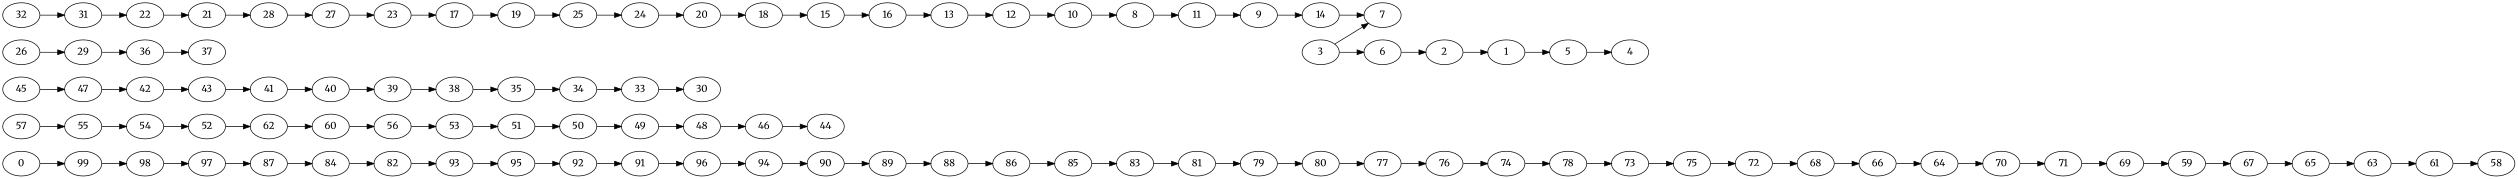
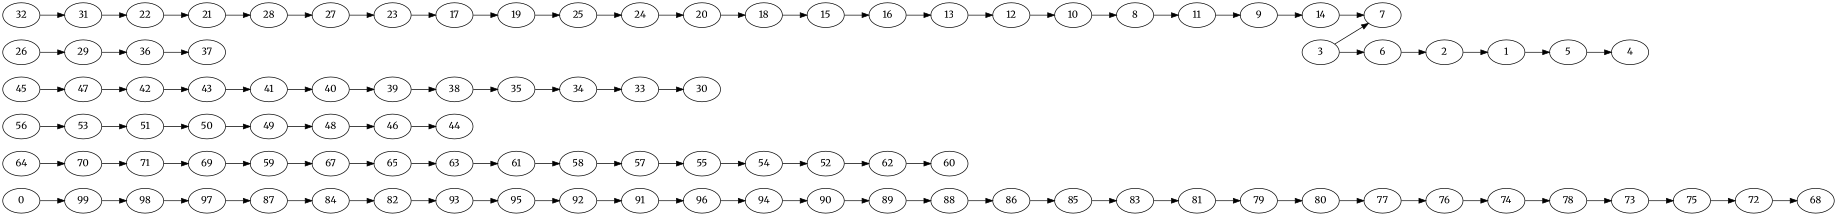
(358, 126) -> none
none -> (606, 164)
(1878, 164) -> none
